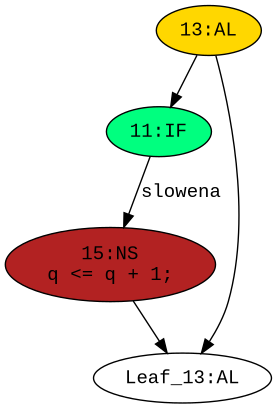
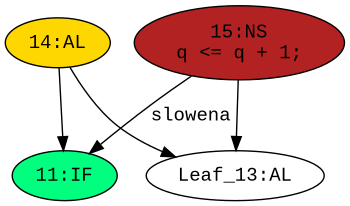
(209, 30) -> (58, 43)
(139, 185) -> (145, 109)
